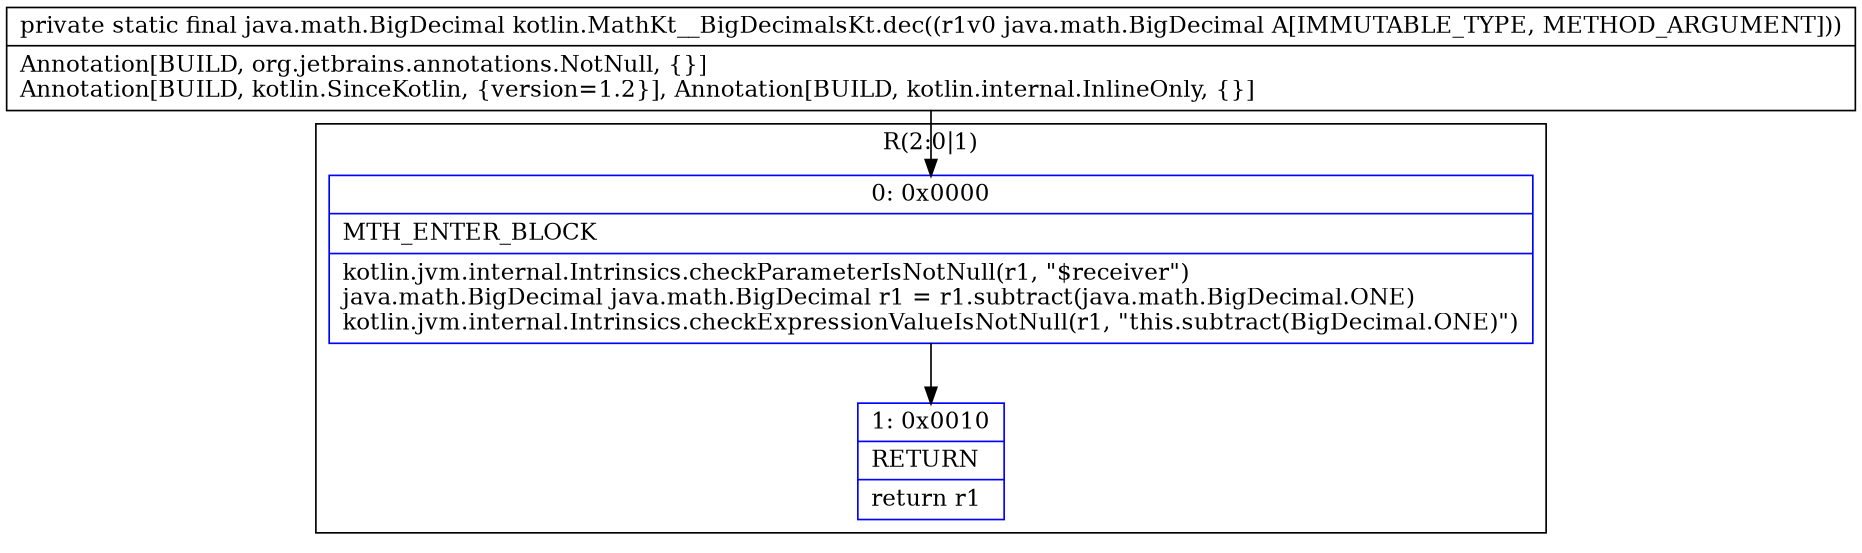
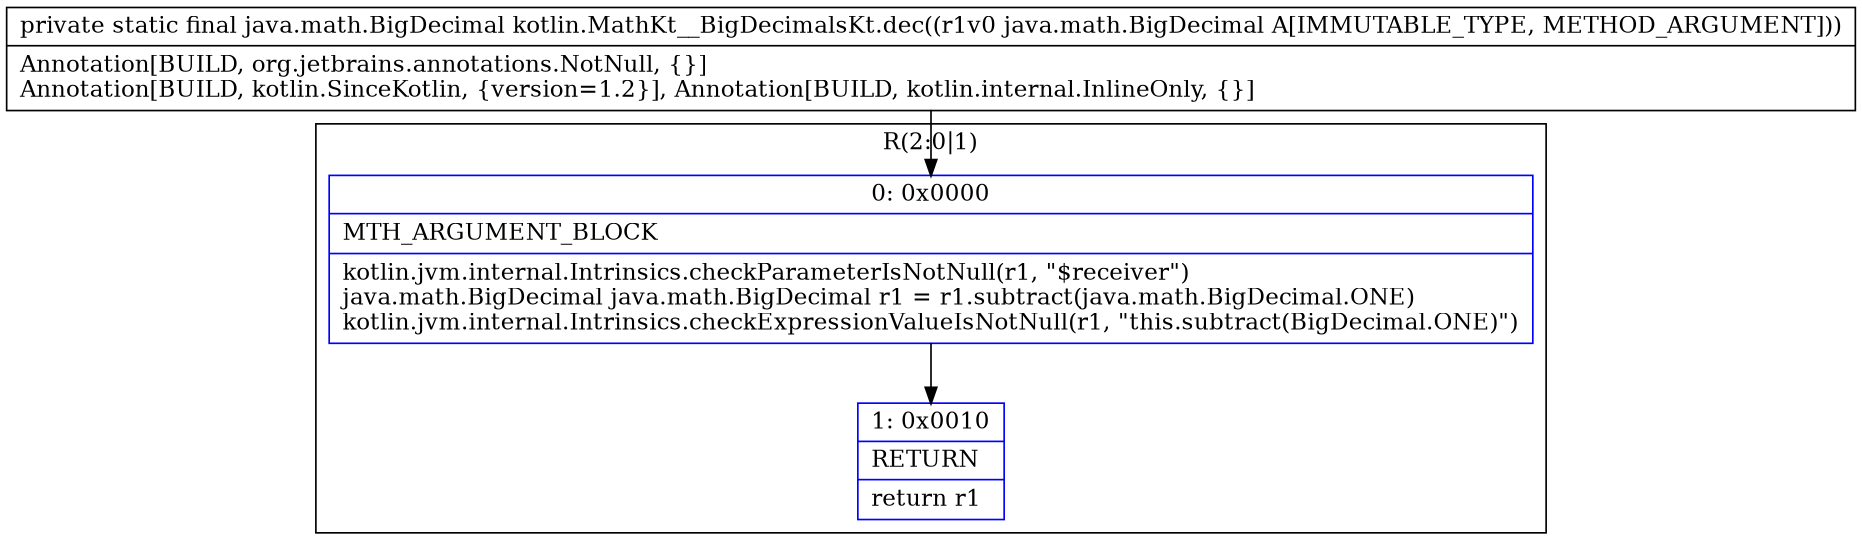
(470, 233) -> (500, 233)
